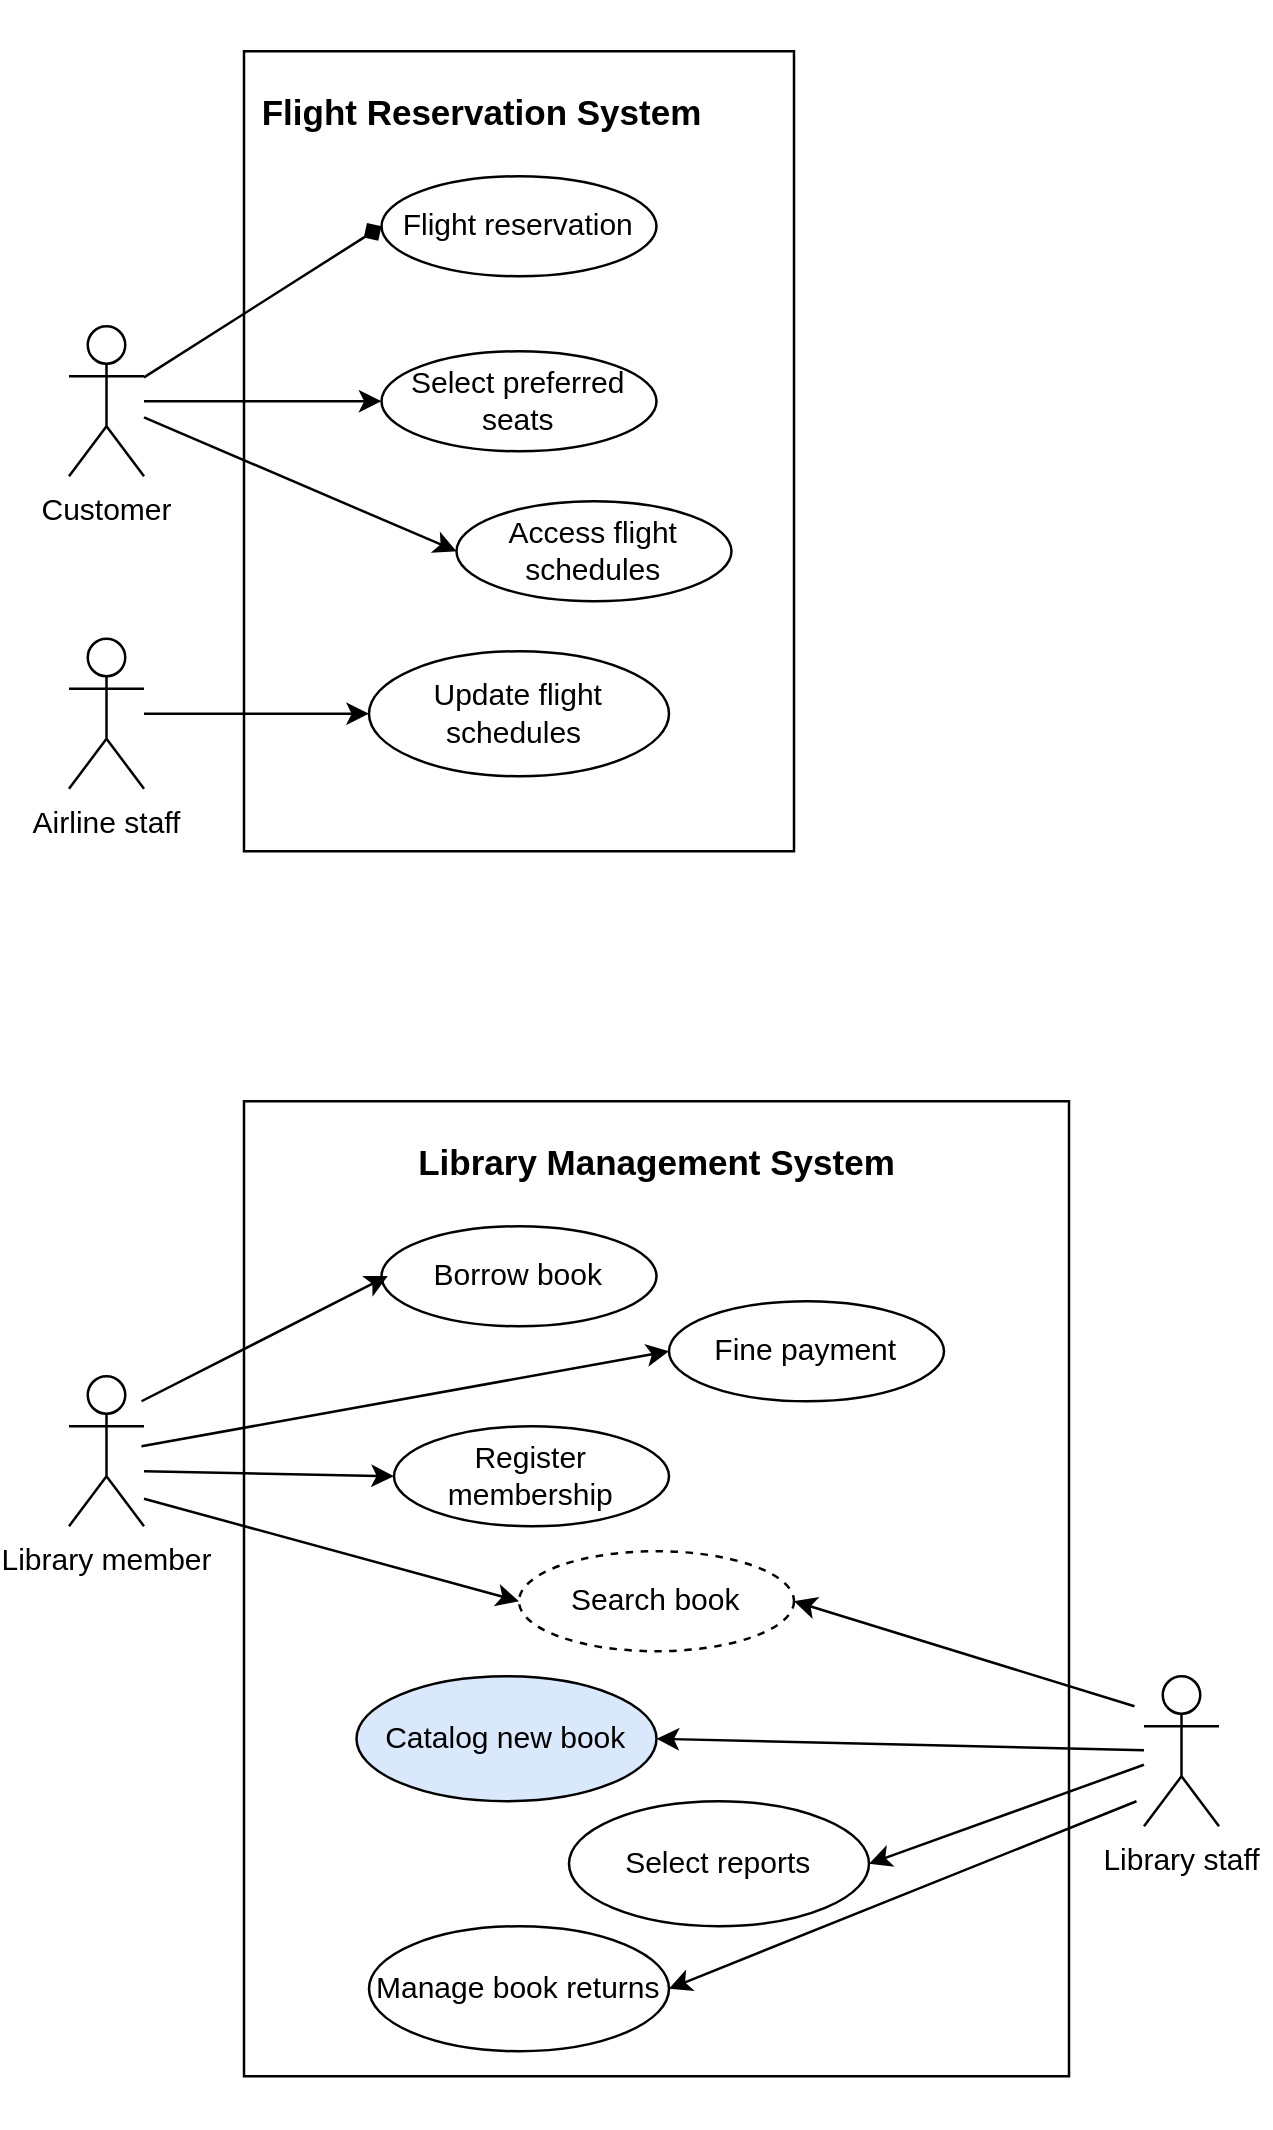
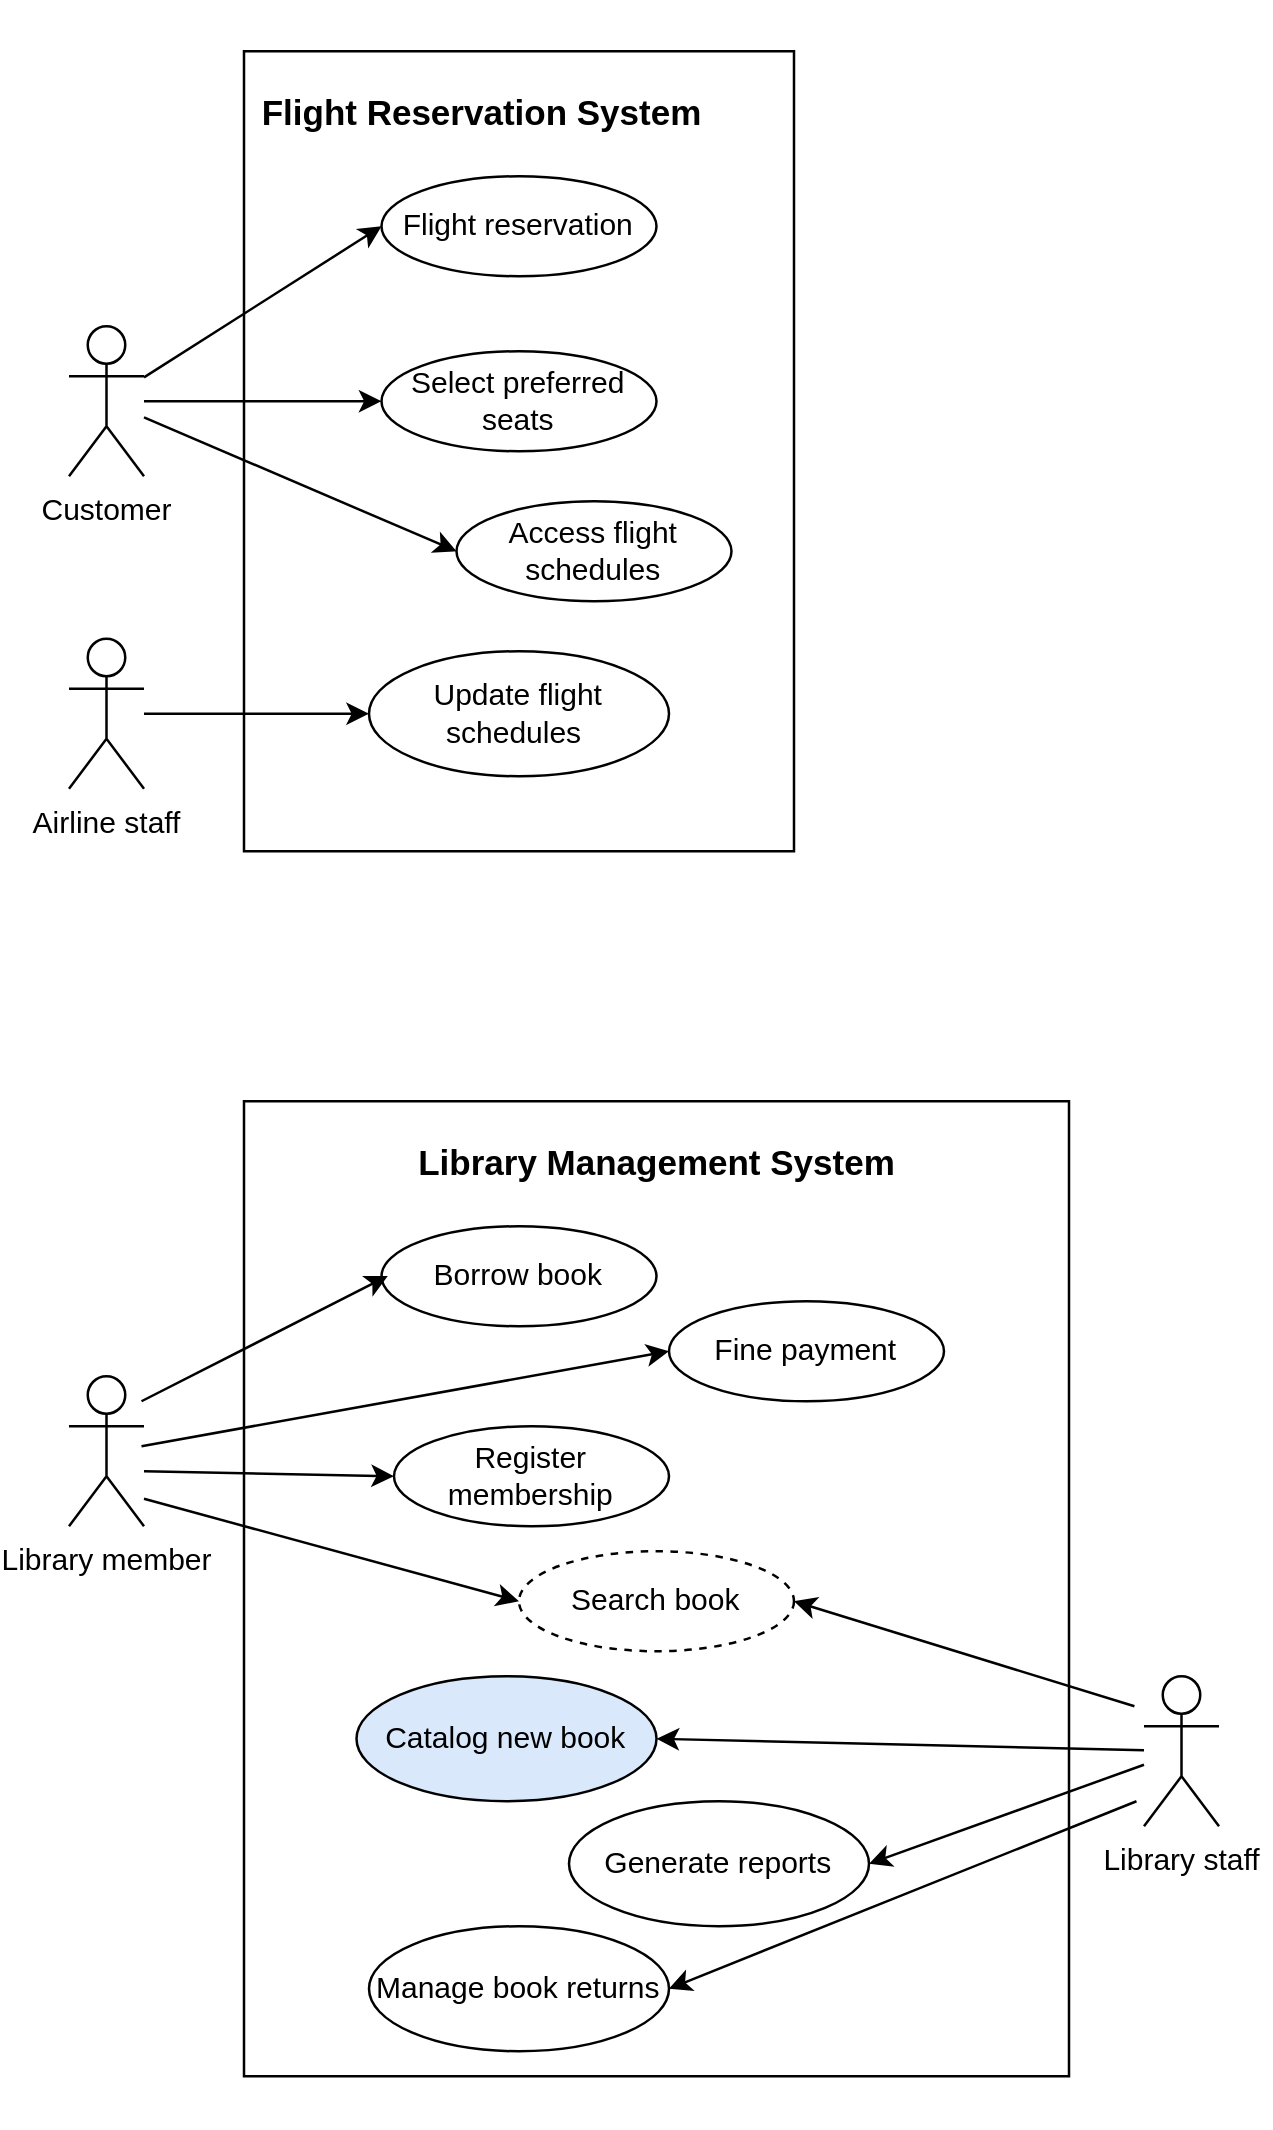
(364, 237) -> (365, 236)
(719, 1864) -> (719, 1864)
